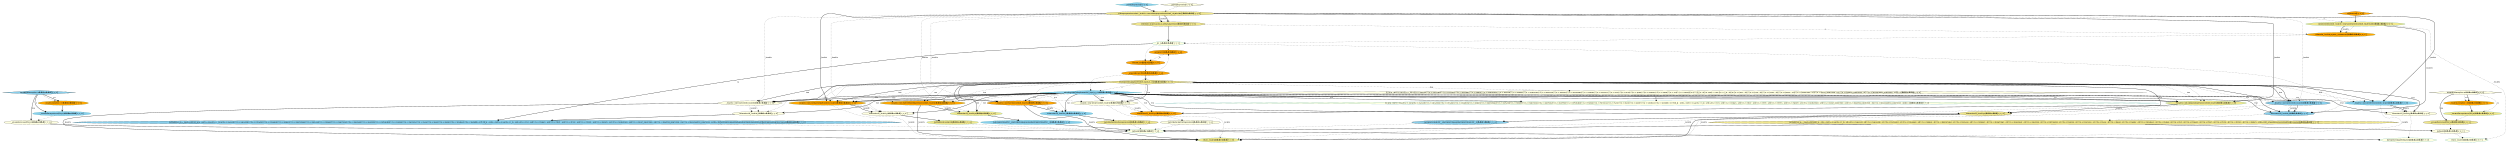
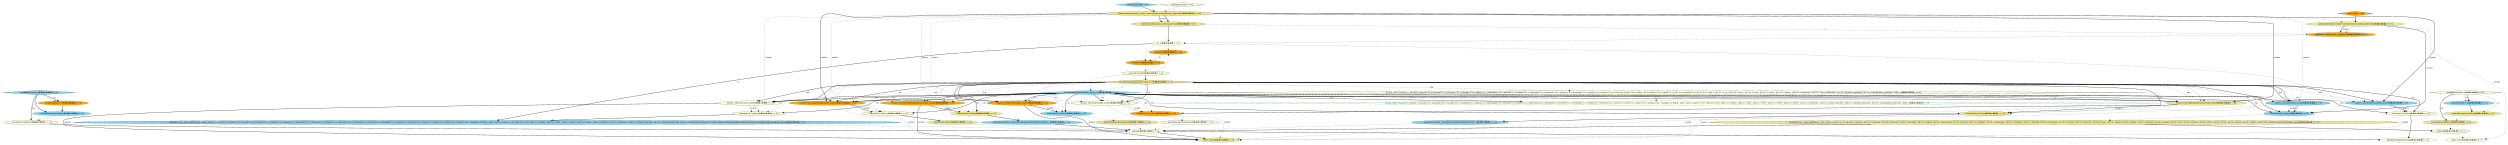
(1146, 73) -> (1146, 73)
(2469, 103) -> (2469, 103)
(1096, 118) -> (1096, 118)
(2411, 126) -> (2411, 126)
(1691, 127) -> (1181, 136)
